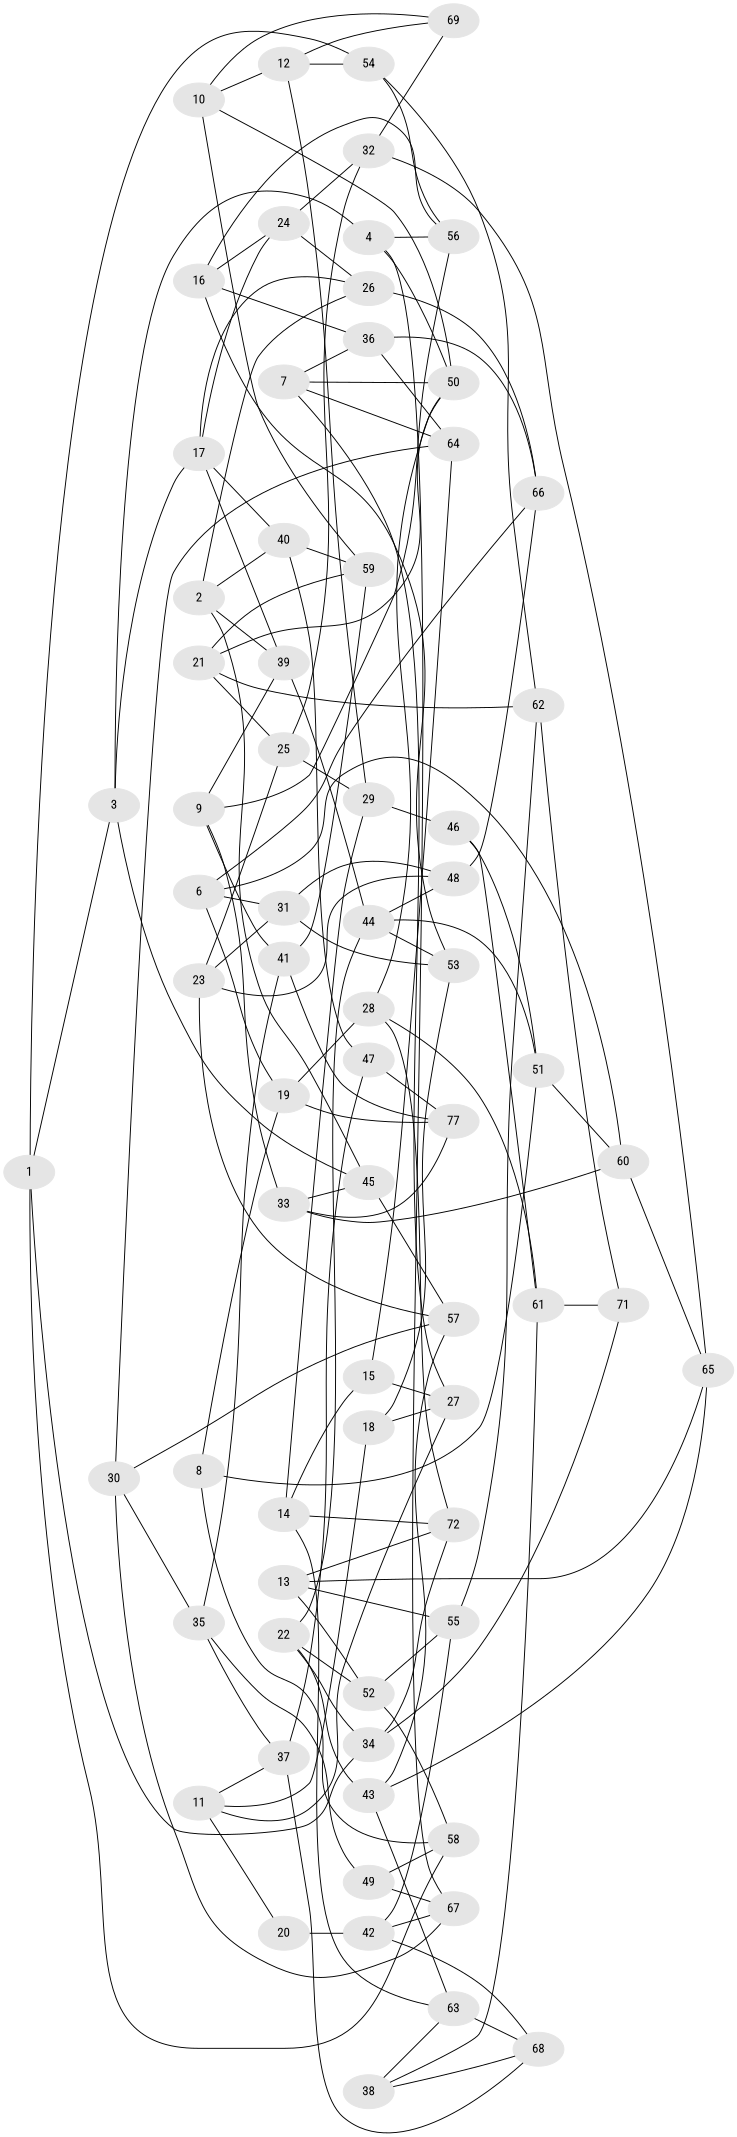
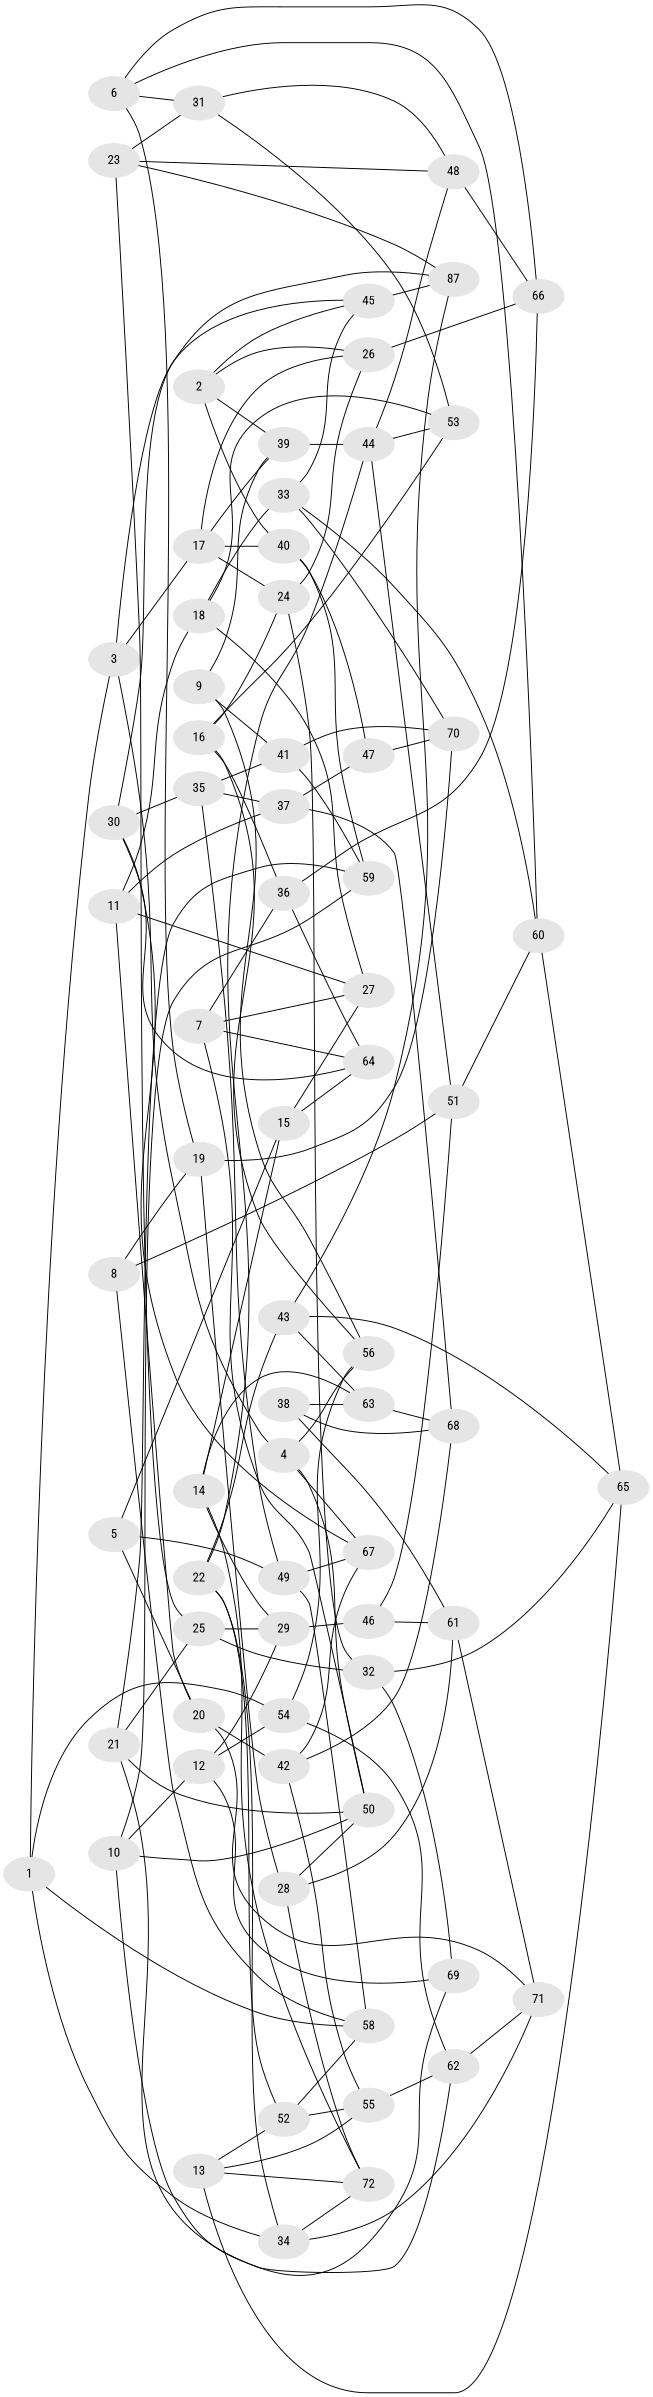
(243, 987) -> (245, 539)
(454, 1121) -> (454, 734)
(454, 1319) -> (454, 279)
none -> (114, 1535)
none -> (285, 1934)
